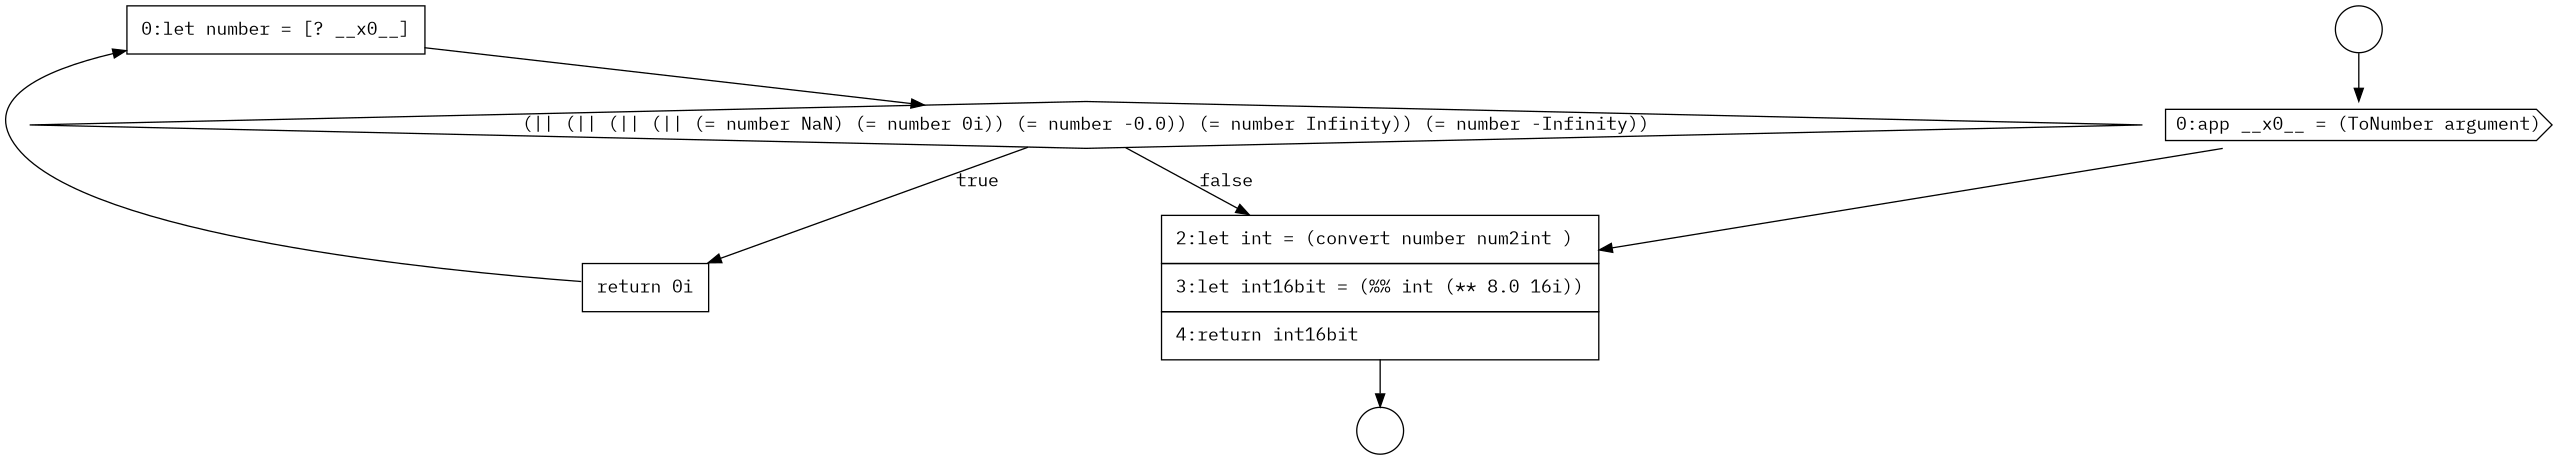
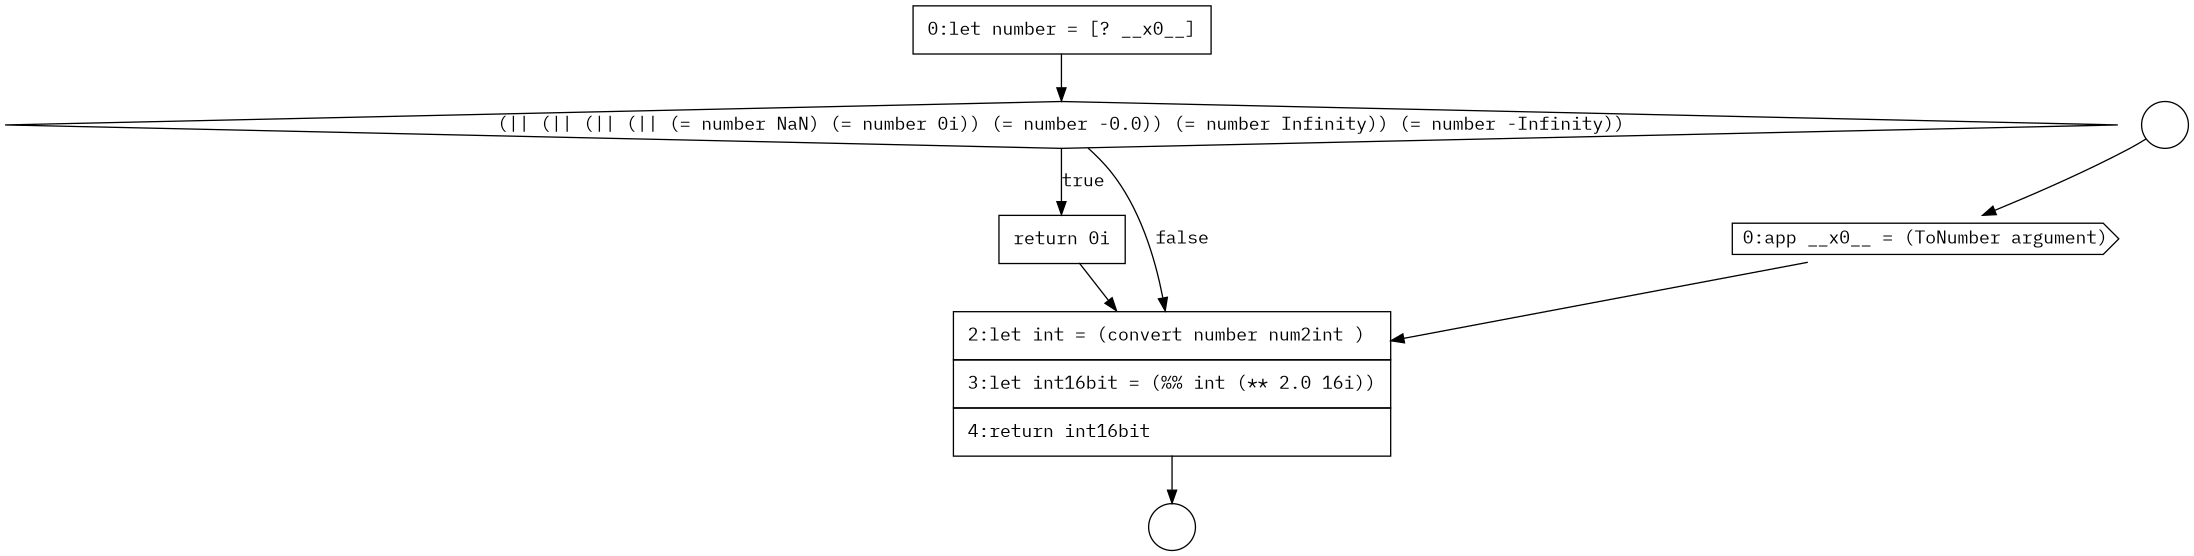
(209, 230) -> (1094, 282)
(1380, 287) -> (1172, 383)
